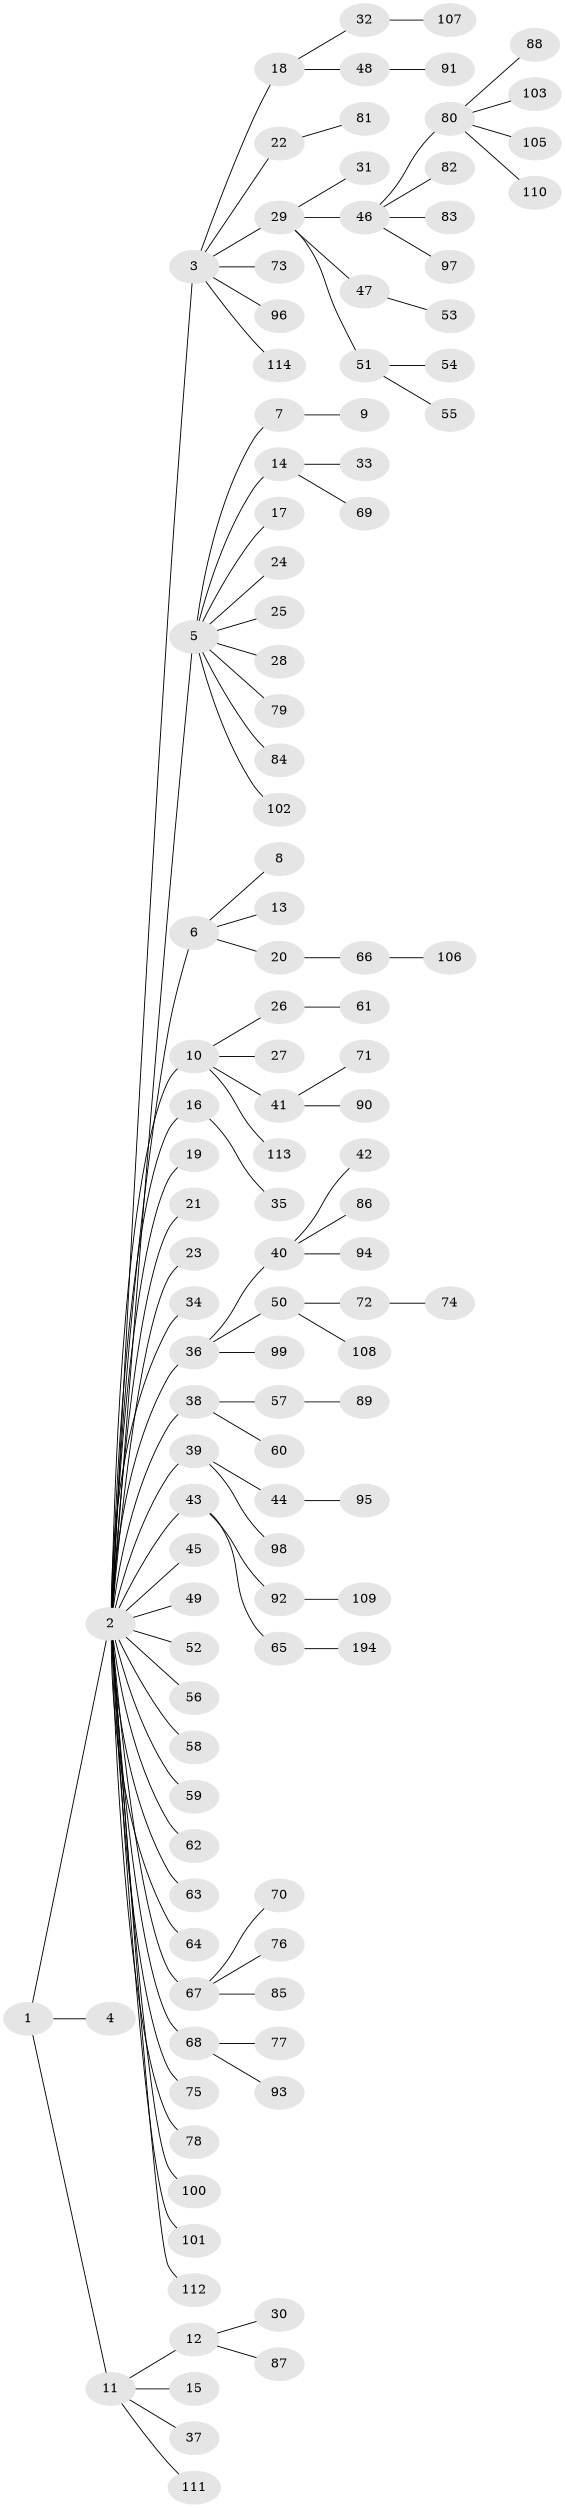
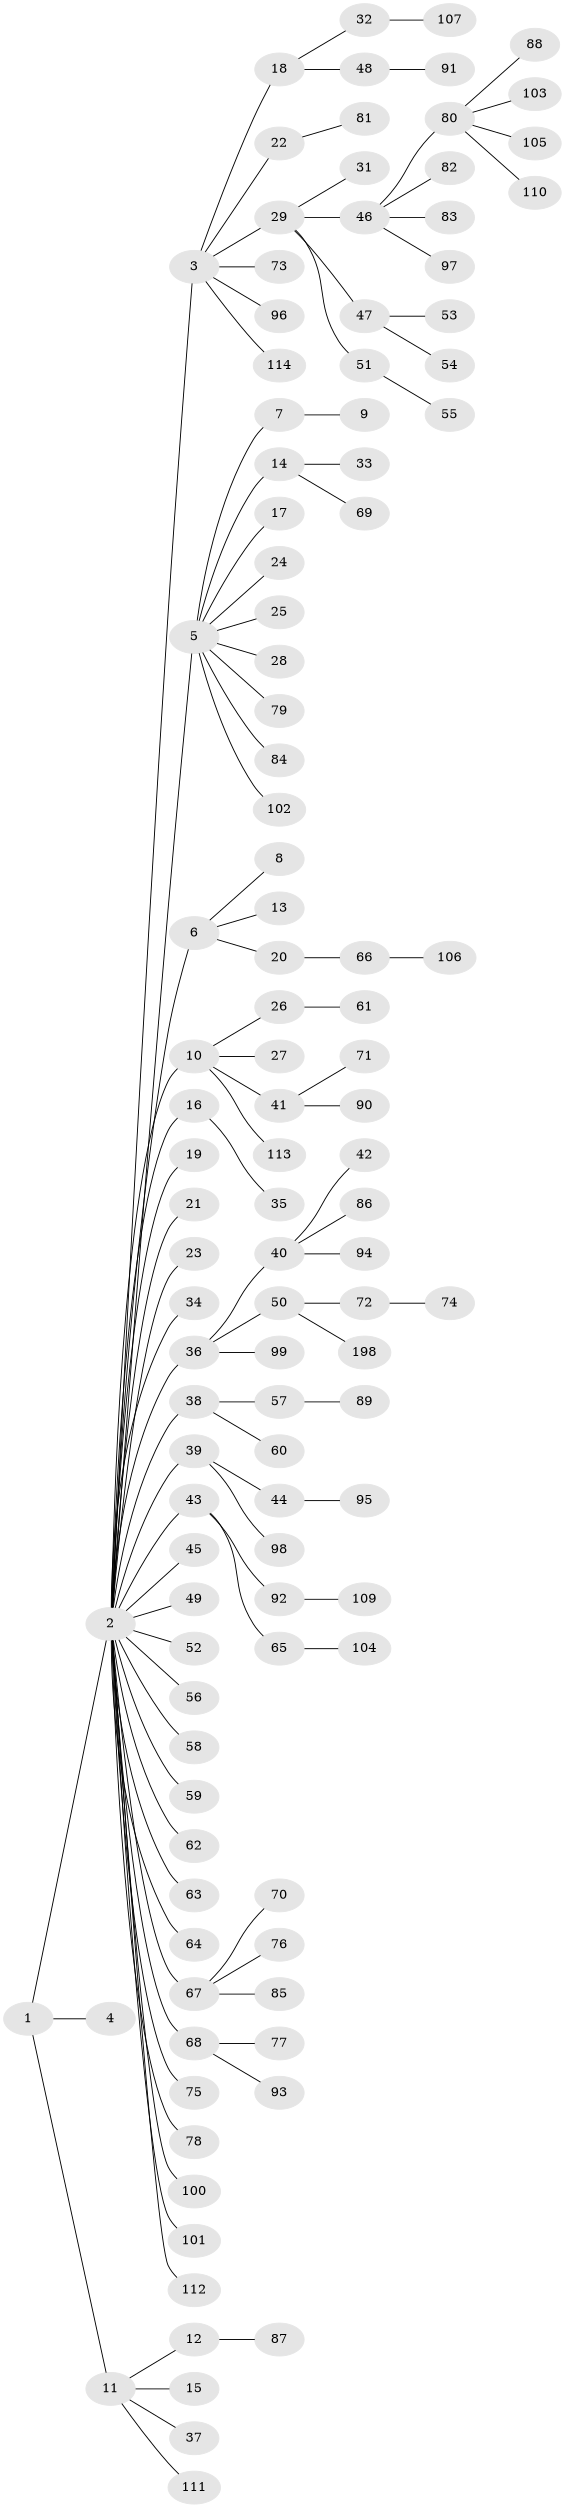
(407, 366) -> (407, 341)
(365, 1353) -> (365, 1353)
(365, 1649) -> (365, 1649)
(279, 2315) -> none
